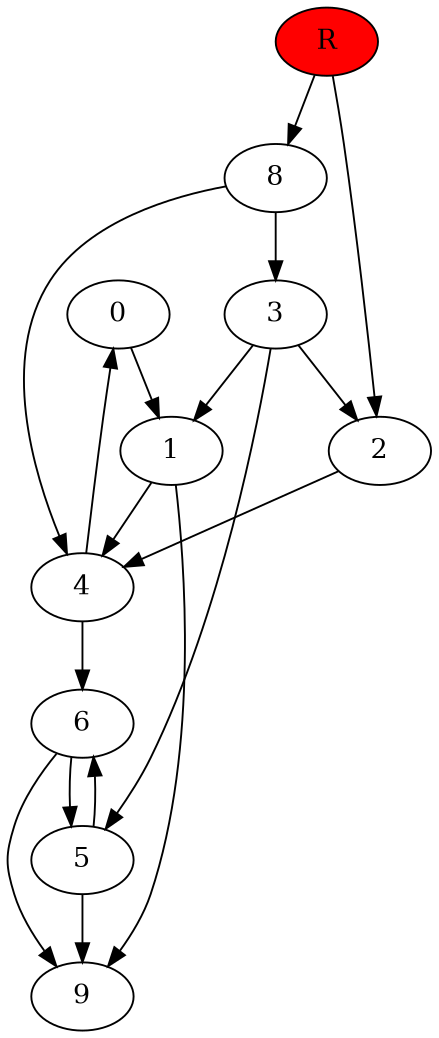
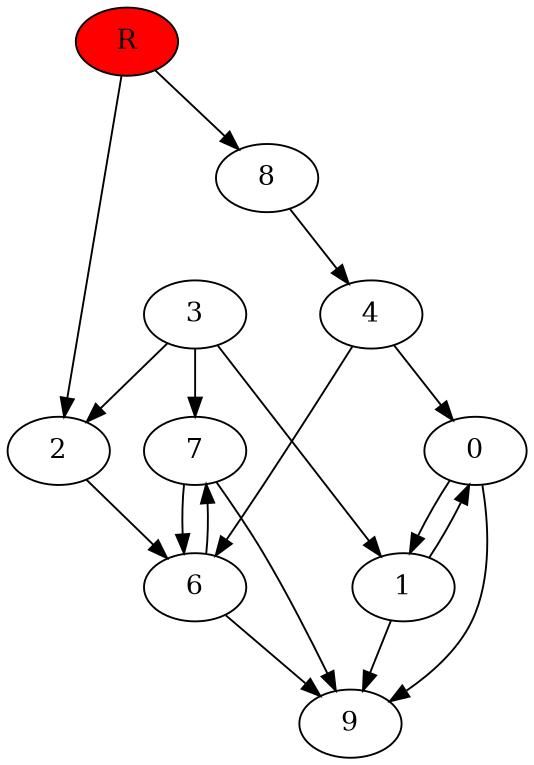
(276, 237) -> none
(132, 511) -> (446, 530)
(250, 511) -> (120, 512)
none -> (479, 601)
(82, 860) -> (195, 451)
